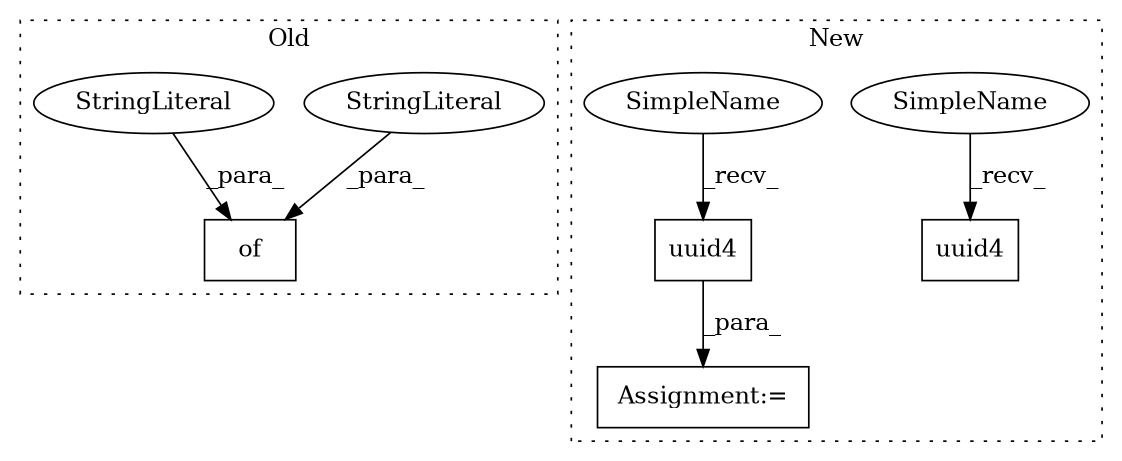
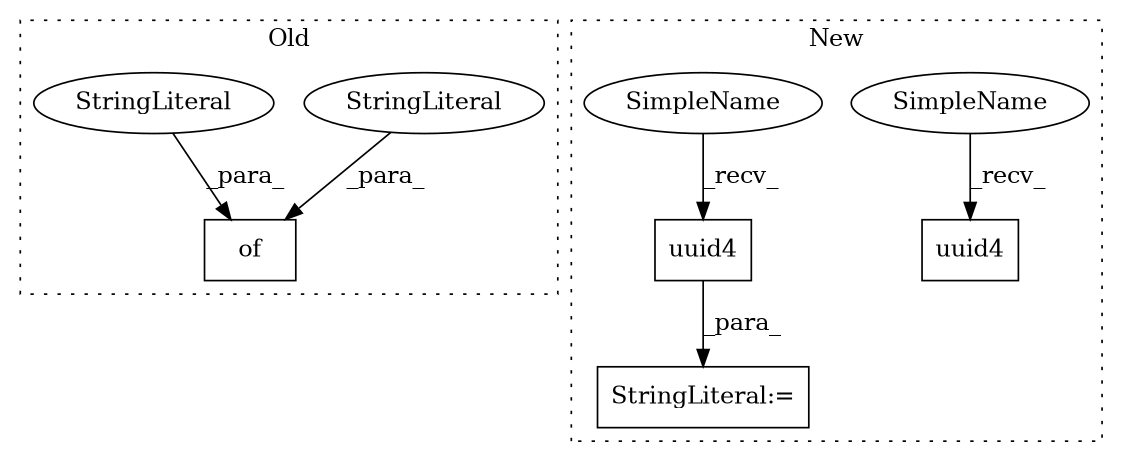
(703, 397) -> (703, 397)
